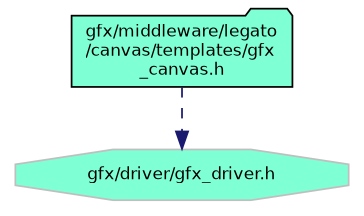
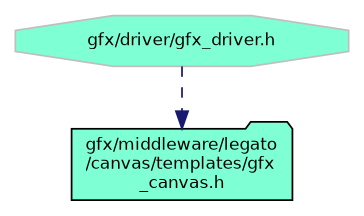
(182, 109) -> (182, 89)
